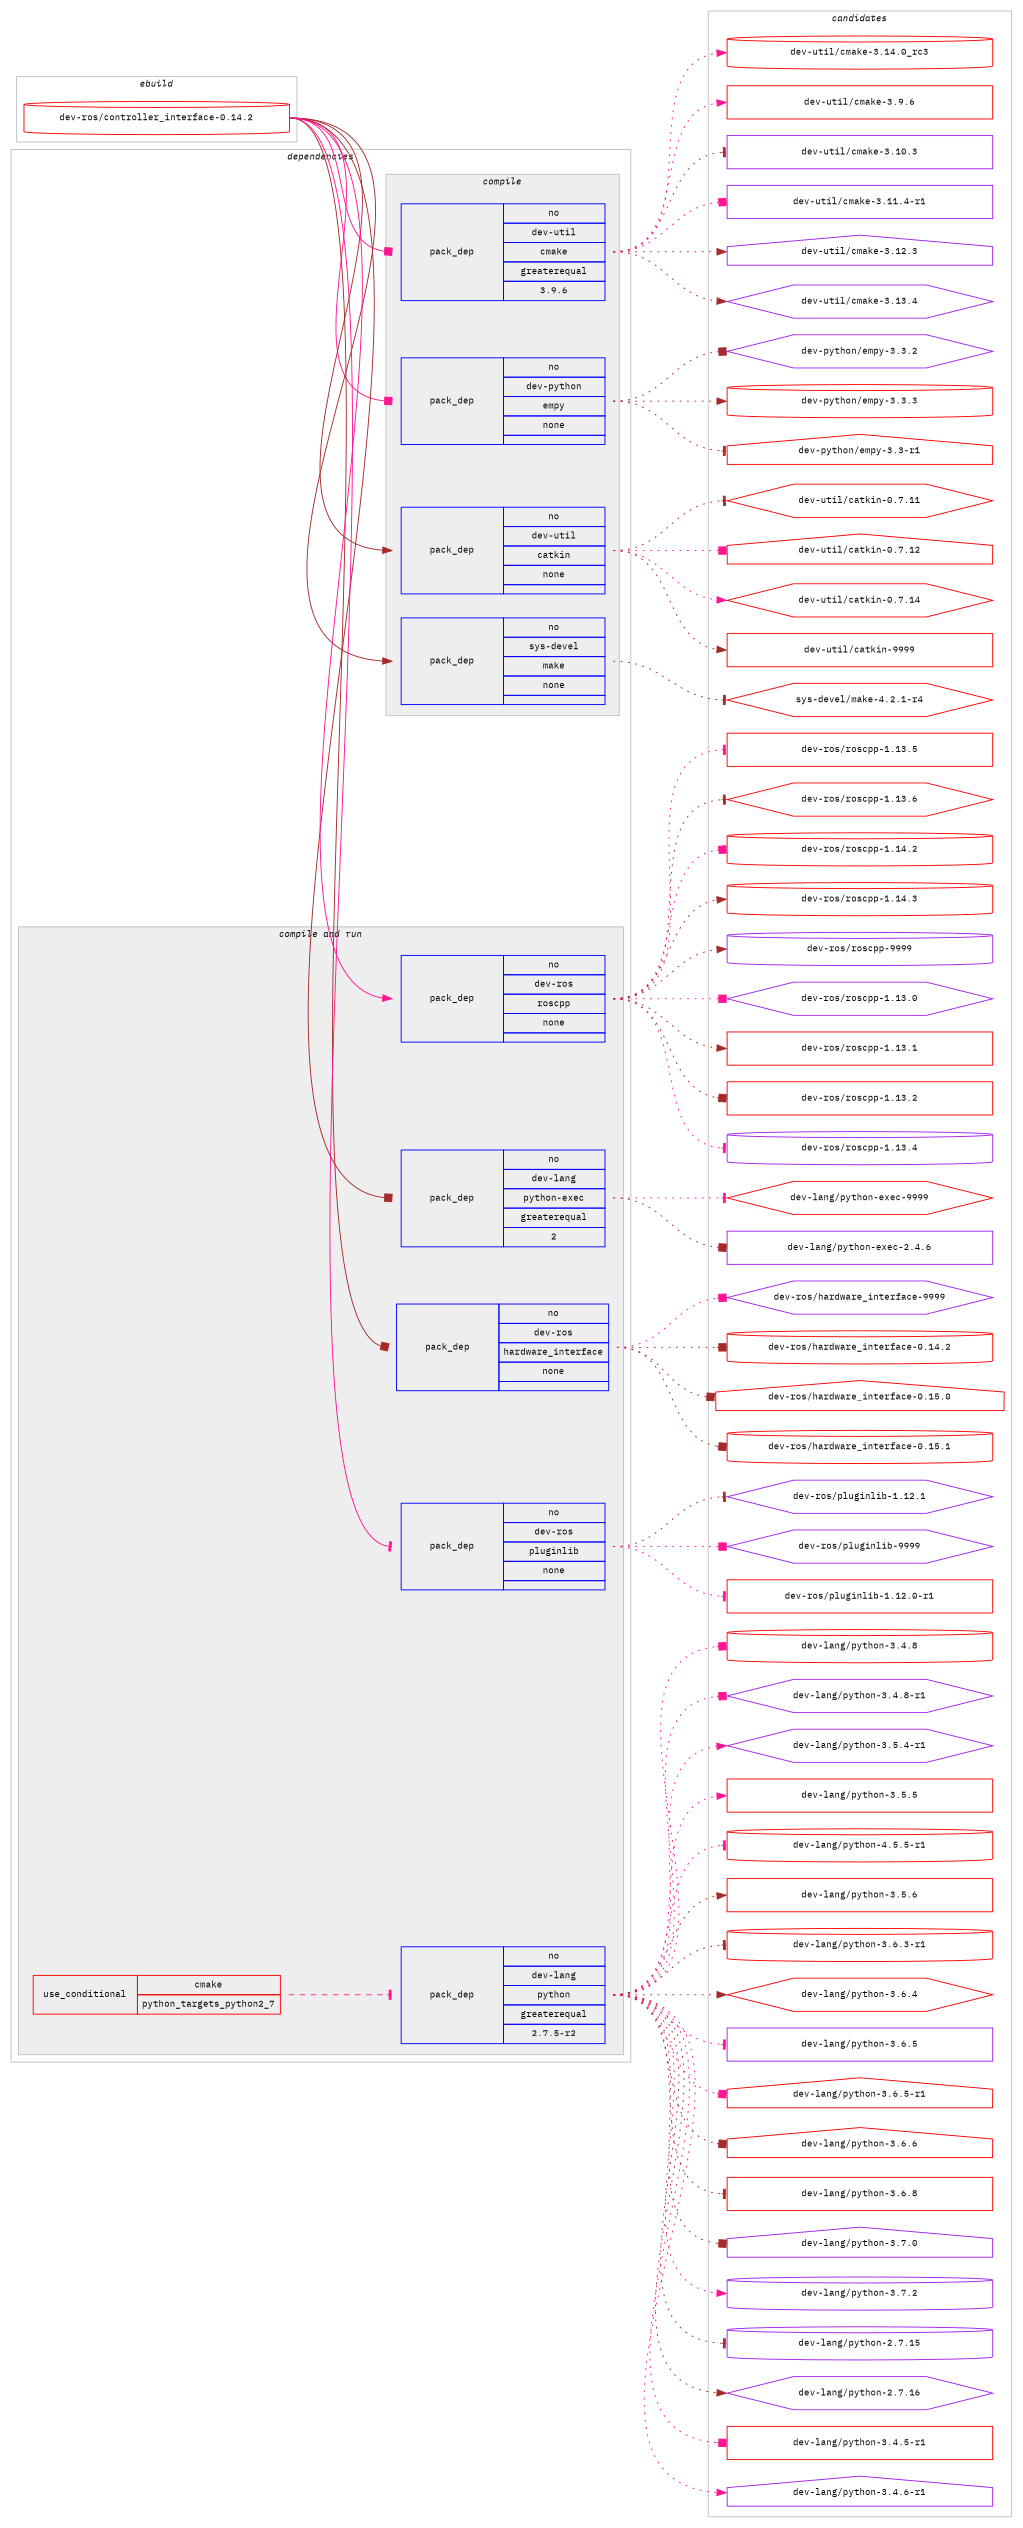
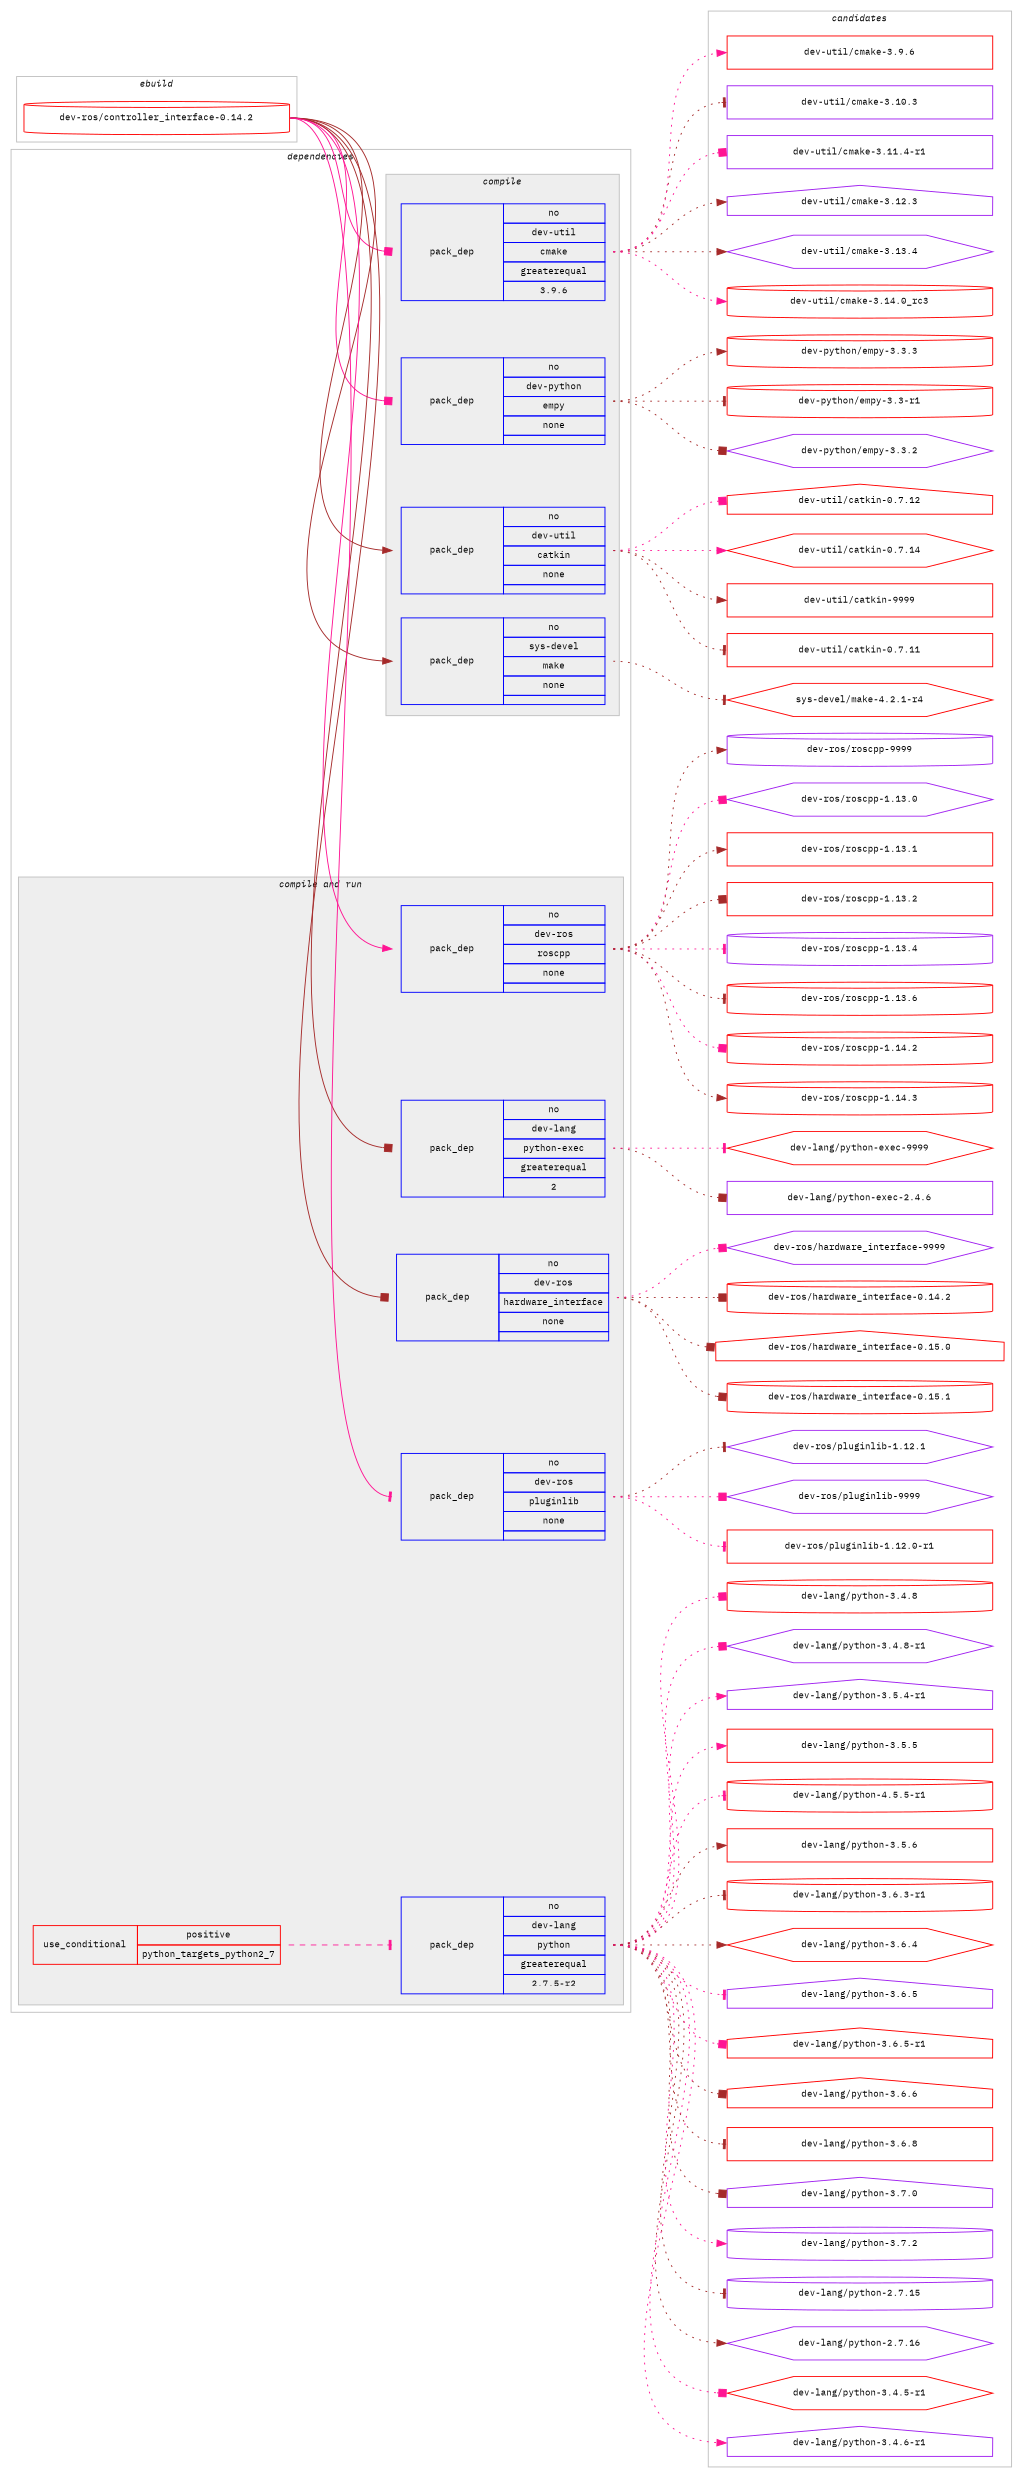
(860, 451) -> (860, 401)
(860, 501) -> (860, 650)
(860, 750) -> none
(860, 800) -> (860, 999)
(860, 1746) -> (860, 1696)
(209, 1985) -> (209, 1935)
(860, 2045) -> (860, 1995)
(860, 2443) -> (860, 2393)
